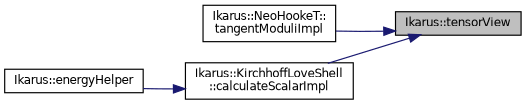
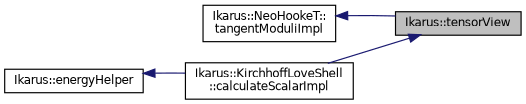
(360, 31) -> (372, 16)
(158, 89) -> (170, 73)
